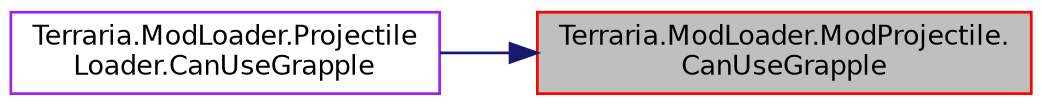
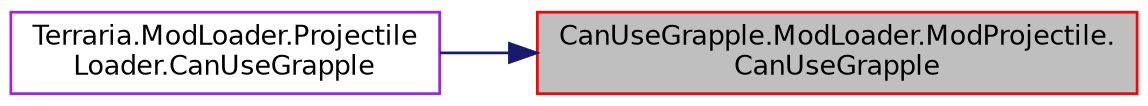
(784, 53) -> (837, 53)
